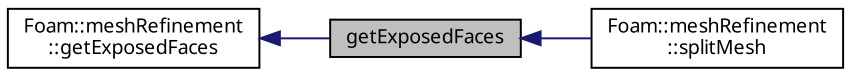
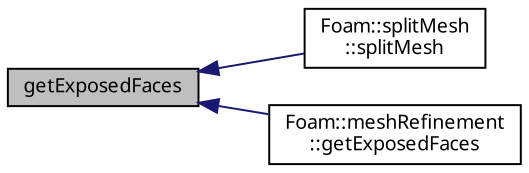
(305, 38) -> (244, 110)
(717, 38) -> (395, 38)
